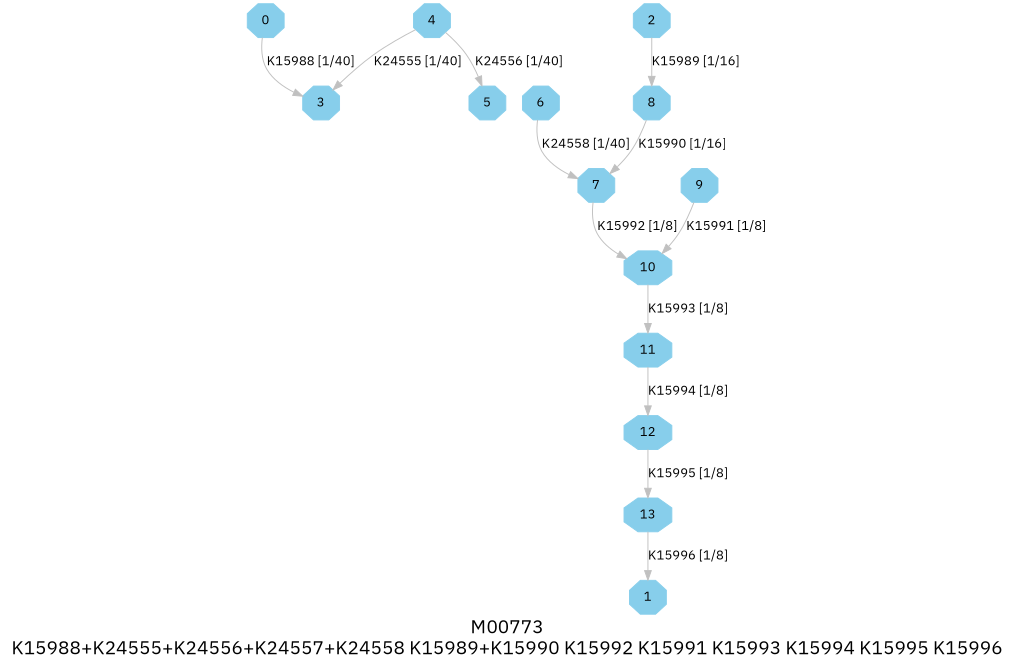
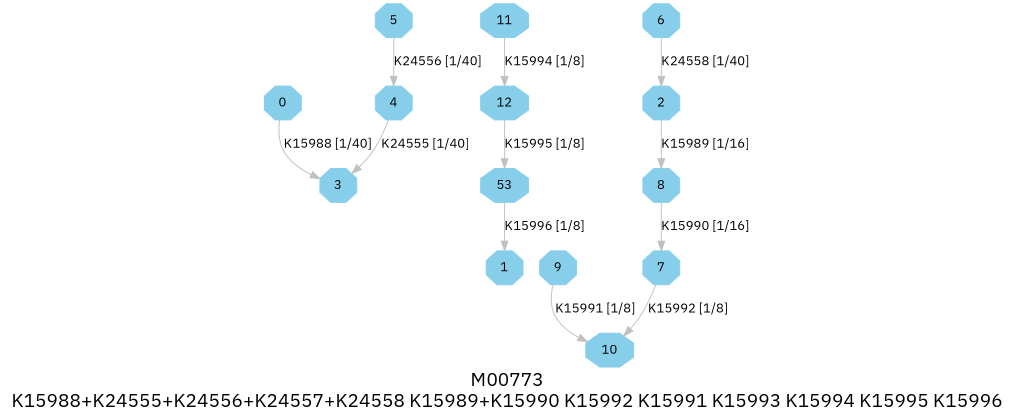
(465, 53) -> (394, 57)
(543, 153) -> (661, 57)
(648, 304) -> none
(648, 515) -> (505, 185)
